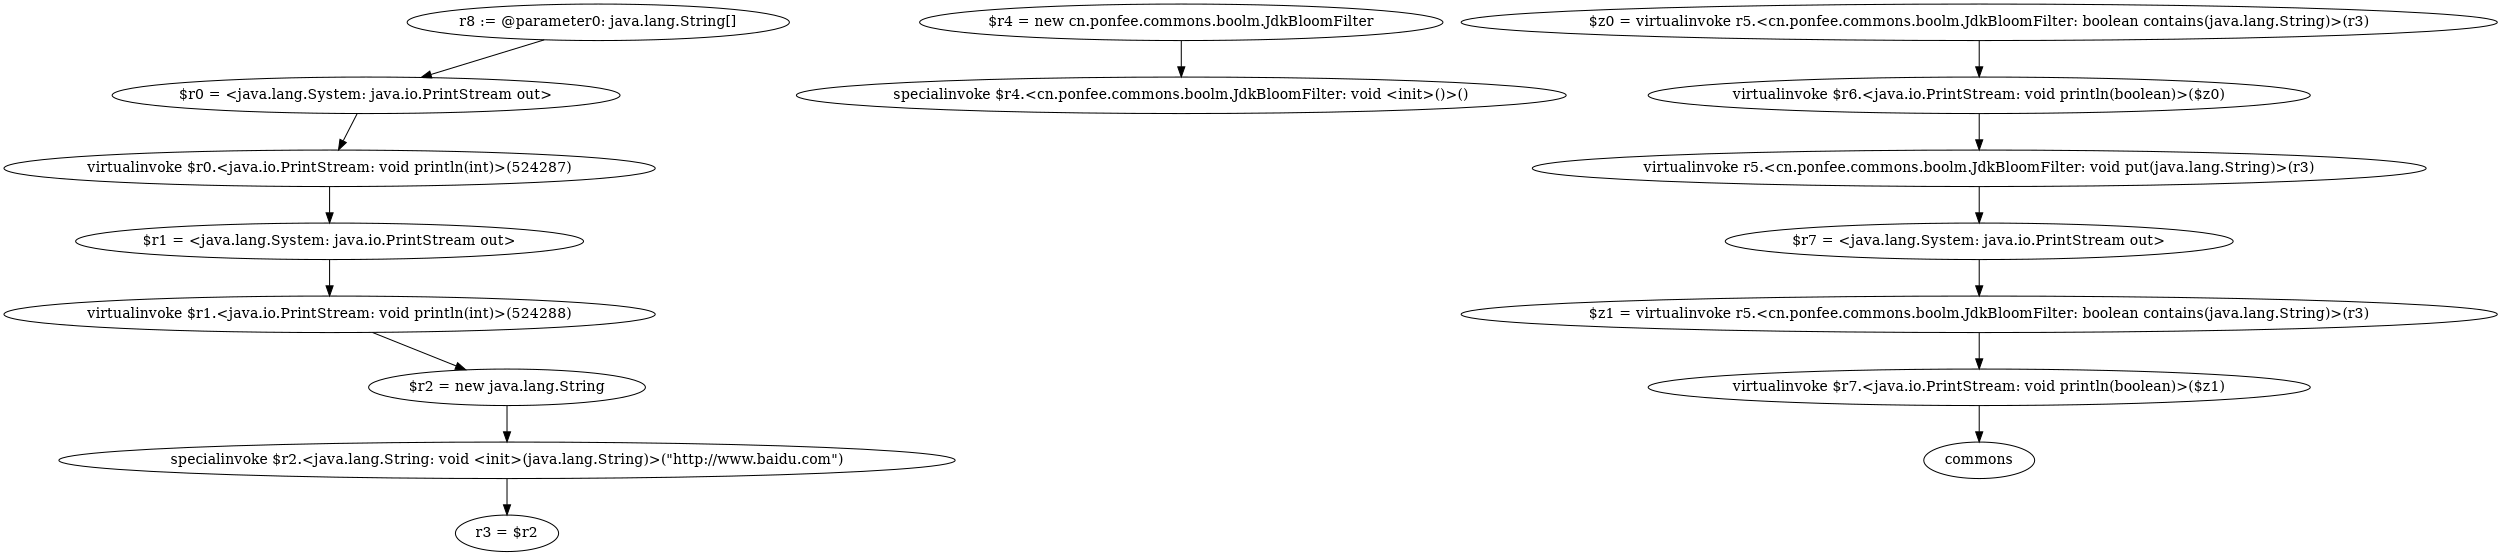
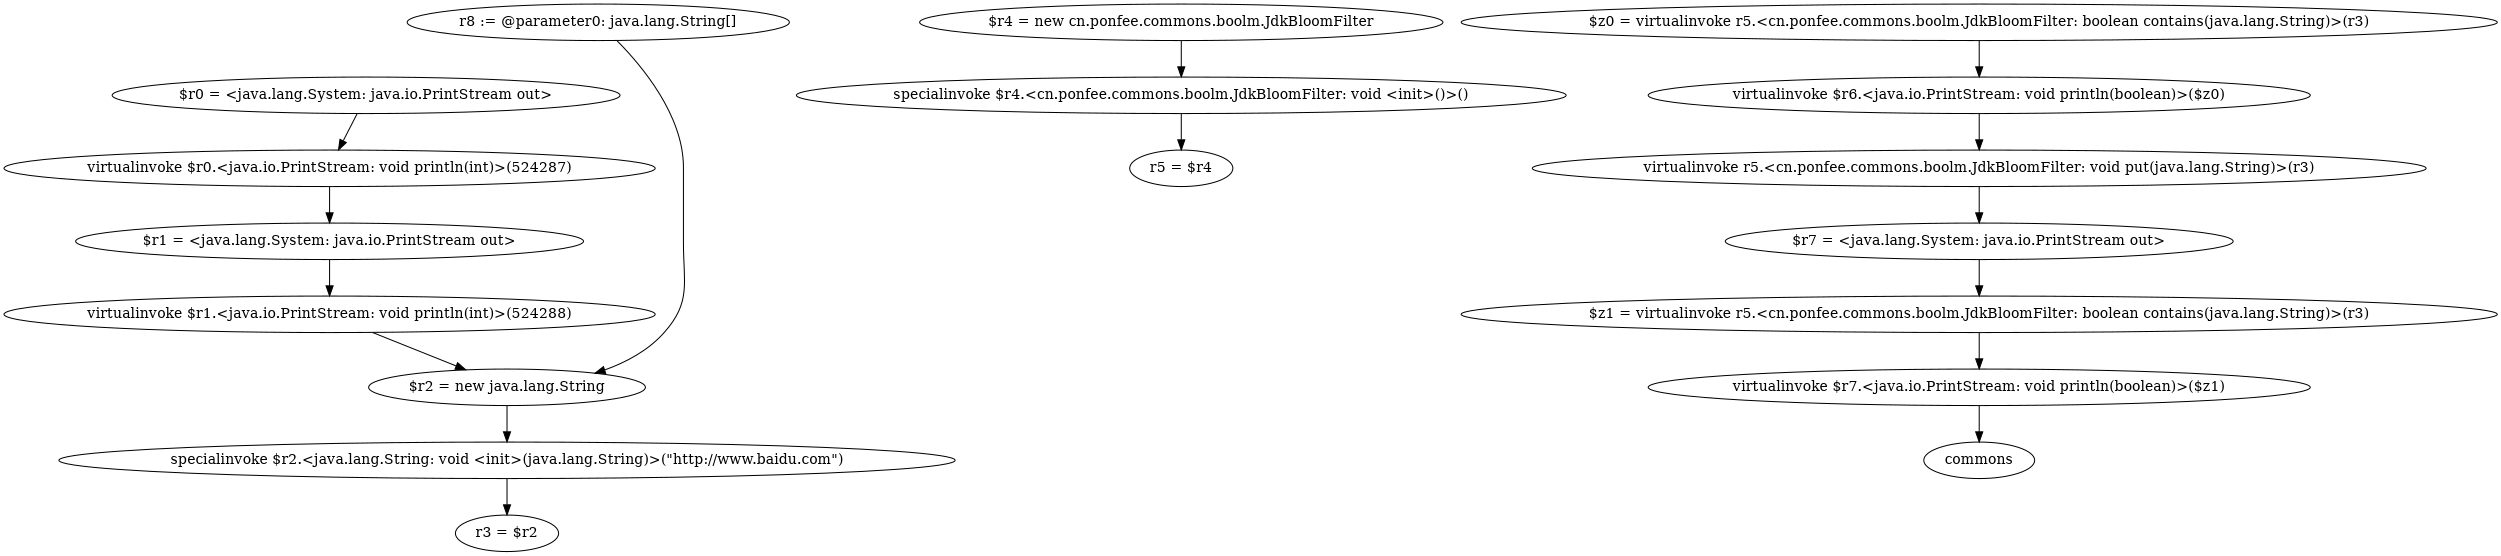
(488, 57) -> (683, 215)
none -> (1181, 168)
